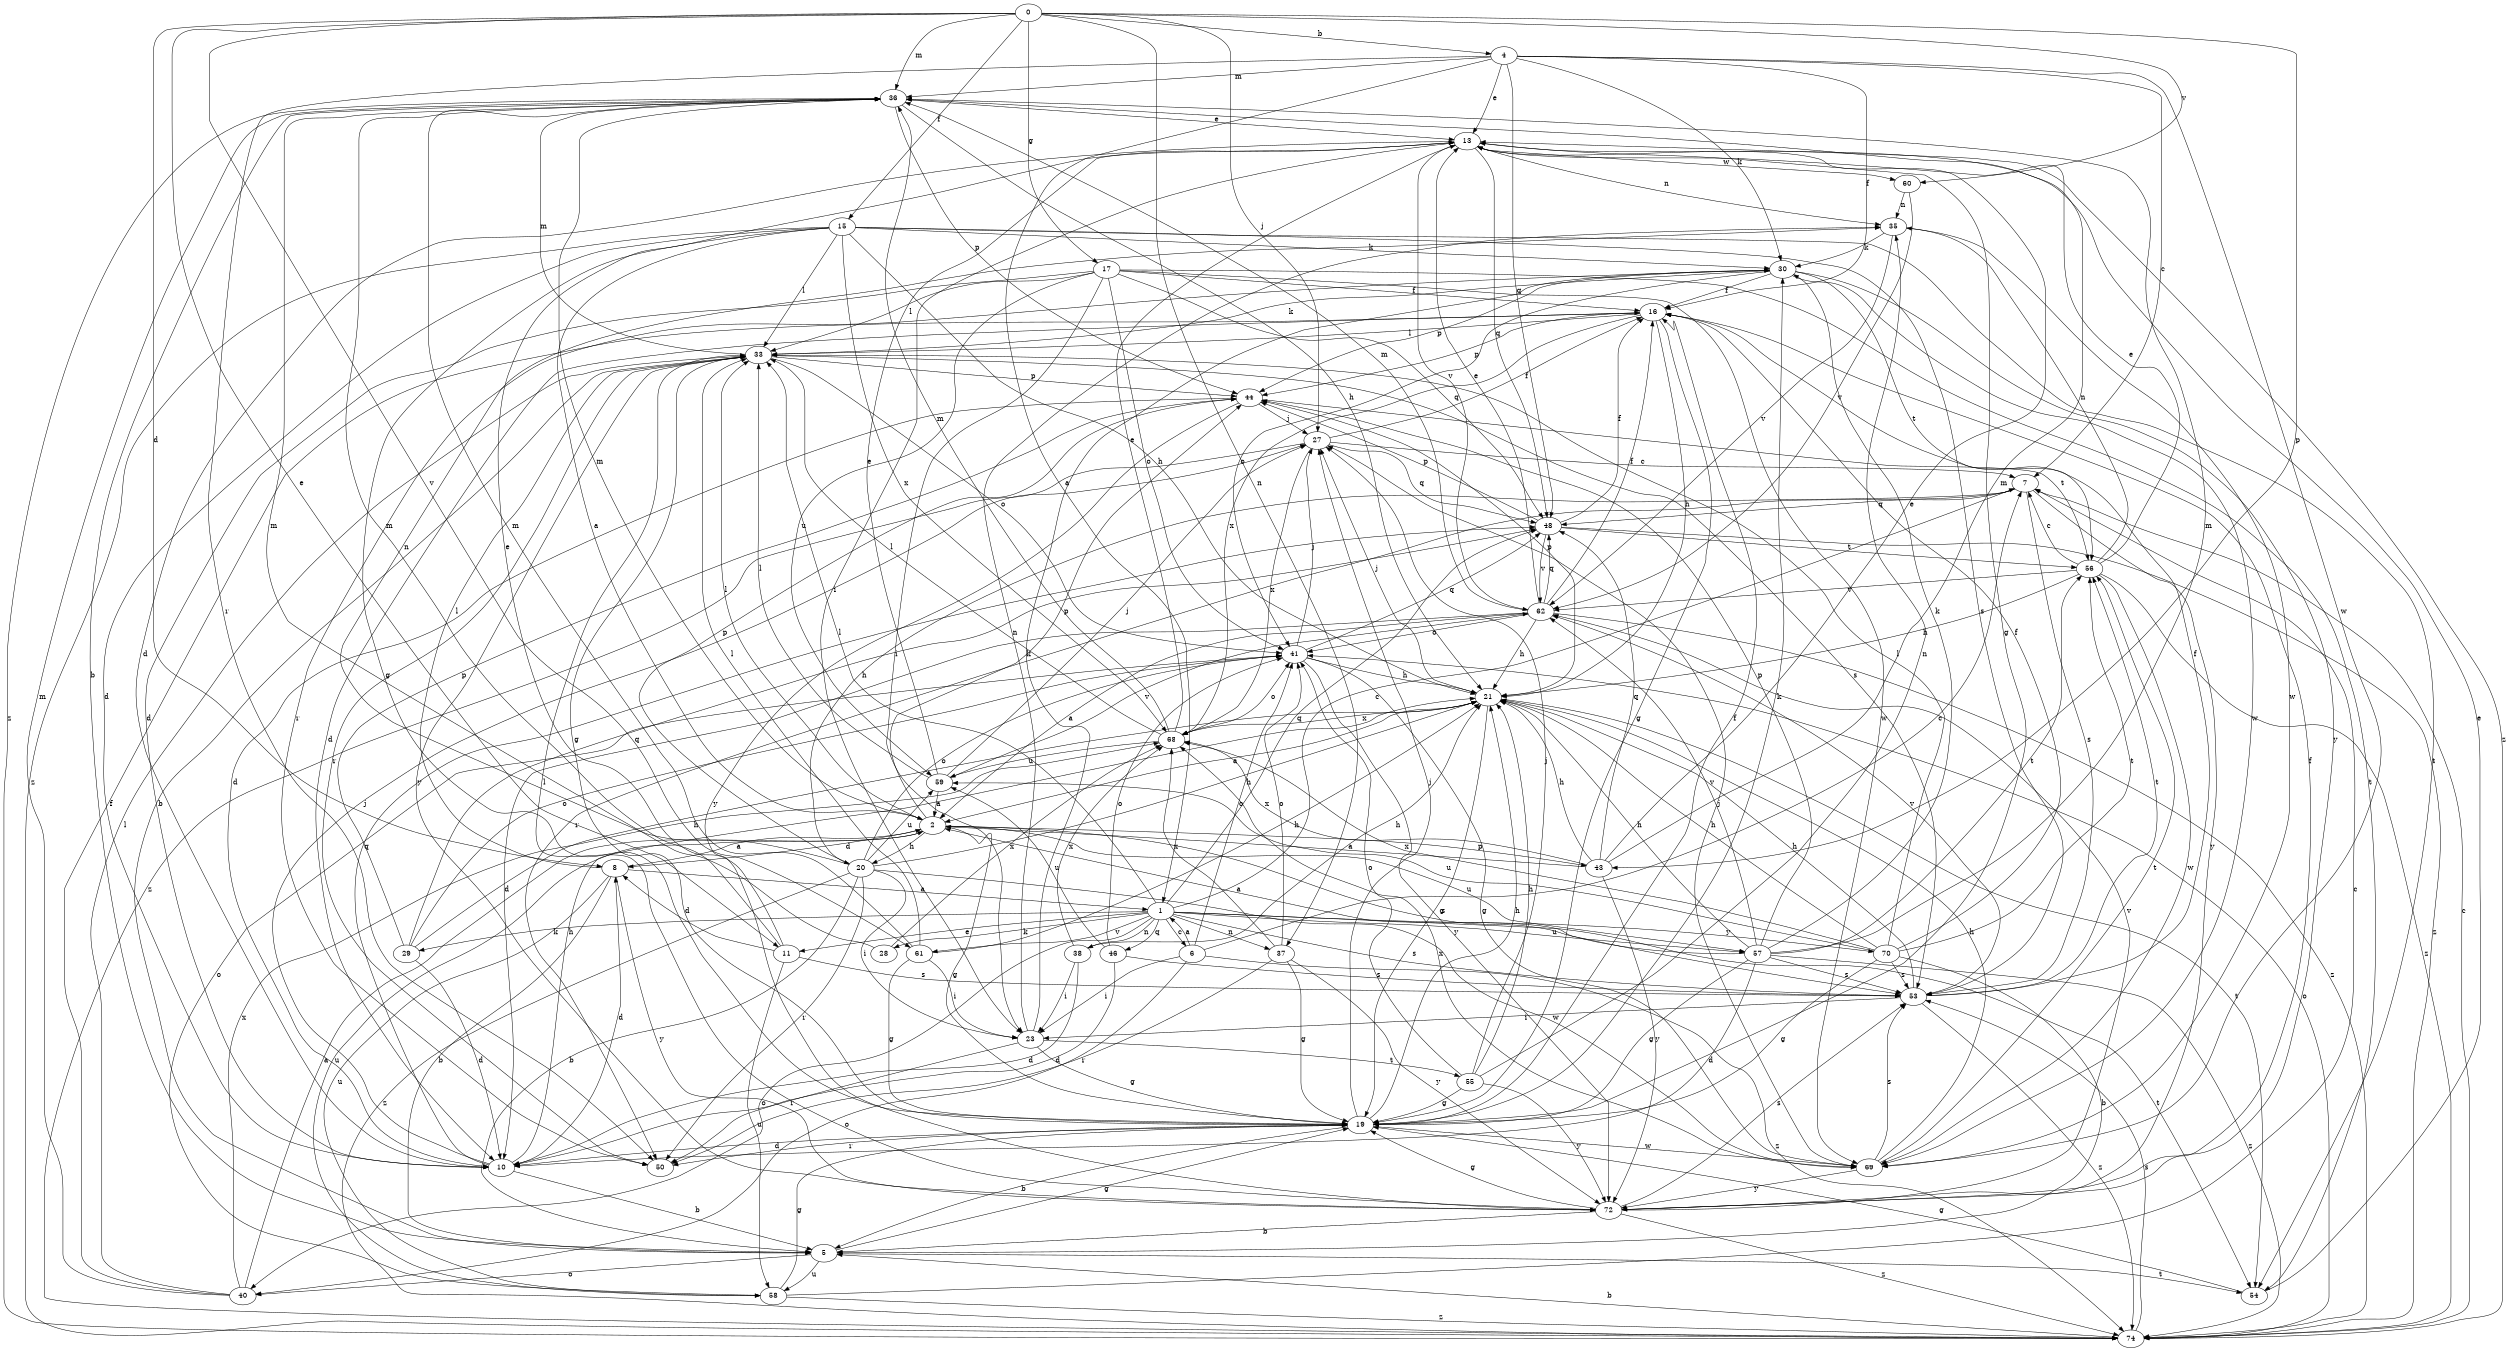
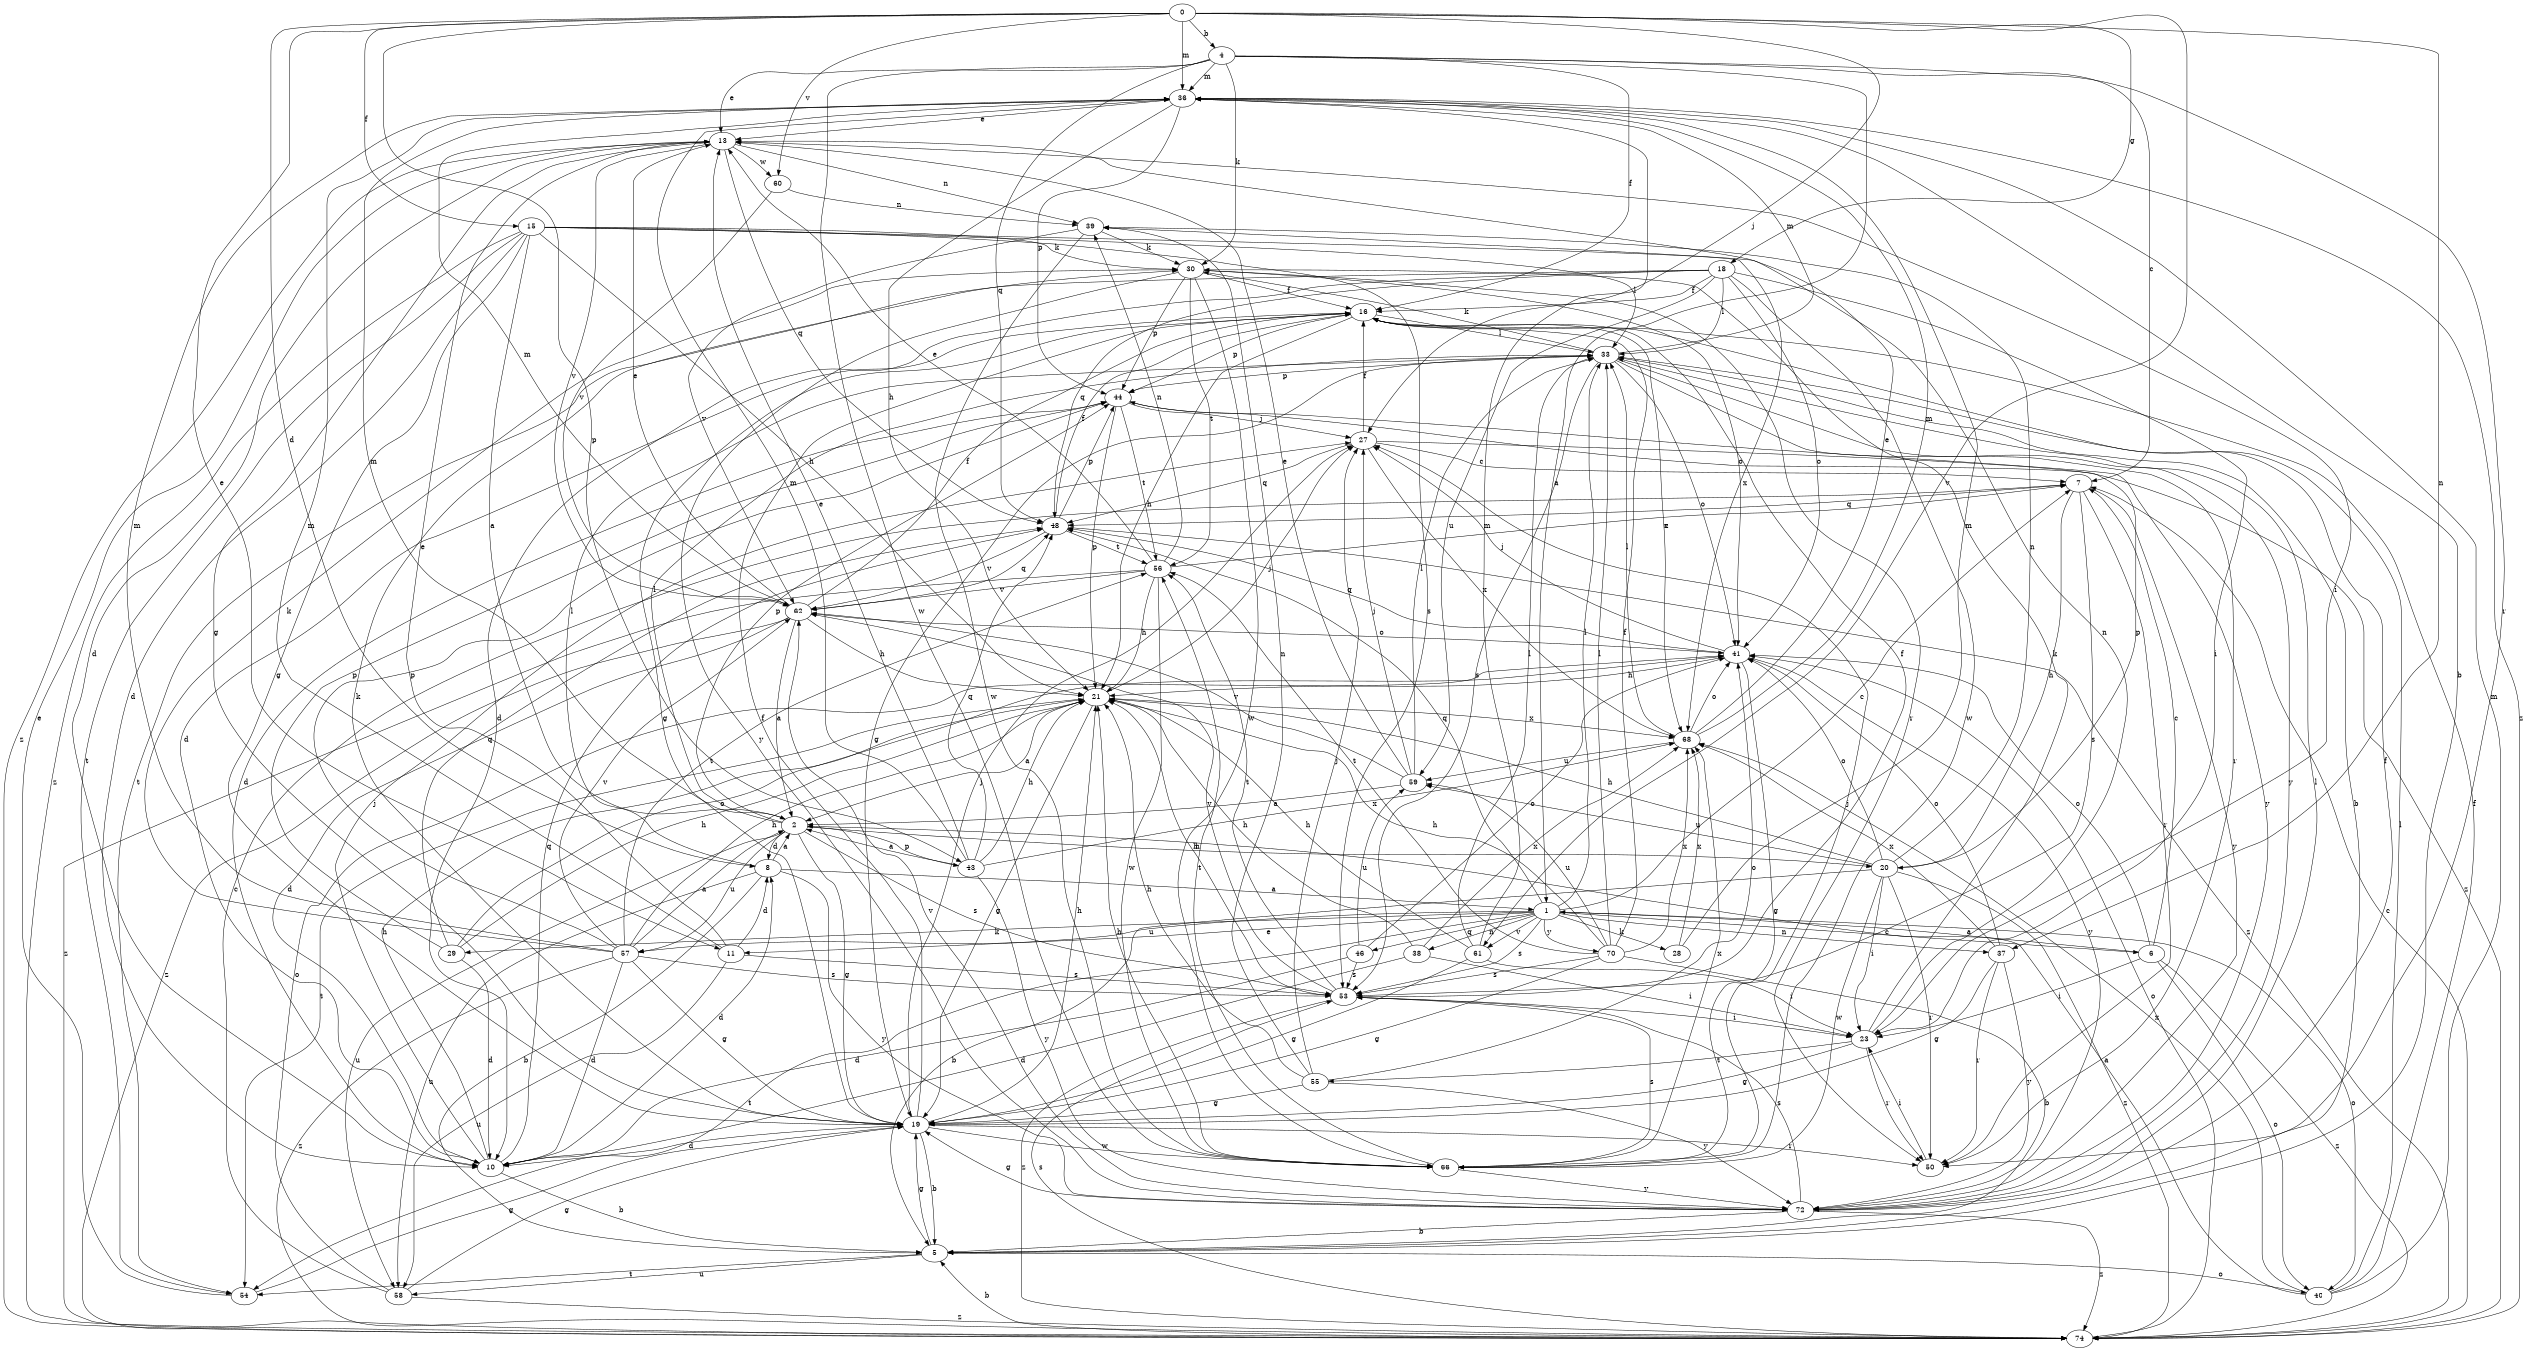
(1893, 227) -> (1091, 227)
(1107, 269) -> (1722, 269)
(1493, 504) -> (1092, 551)
(2418, 577) -> (63, 1323)
none -> (1898, 1106)
(1869, 1168) -> (1446, 1168)
